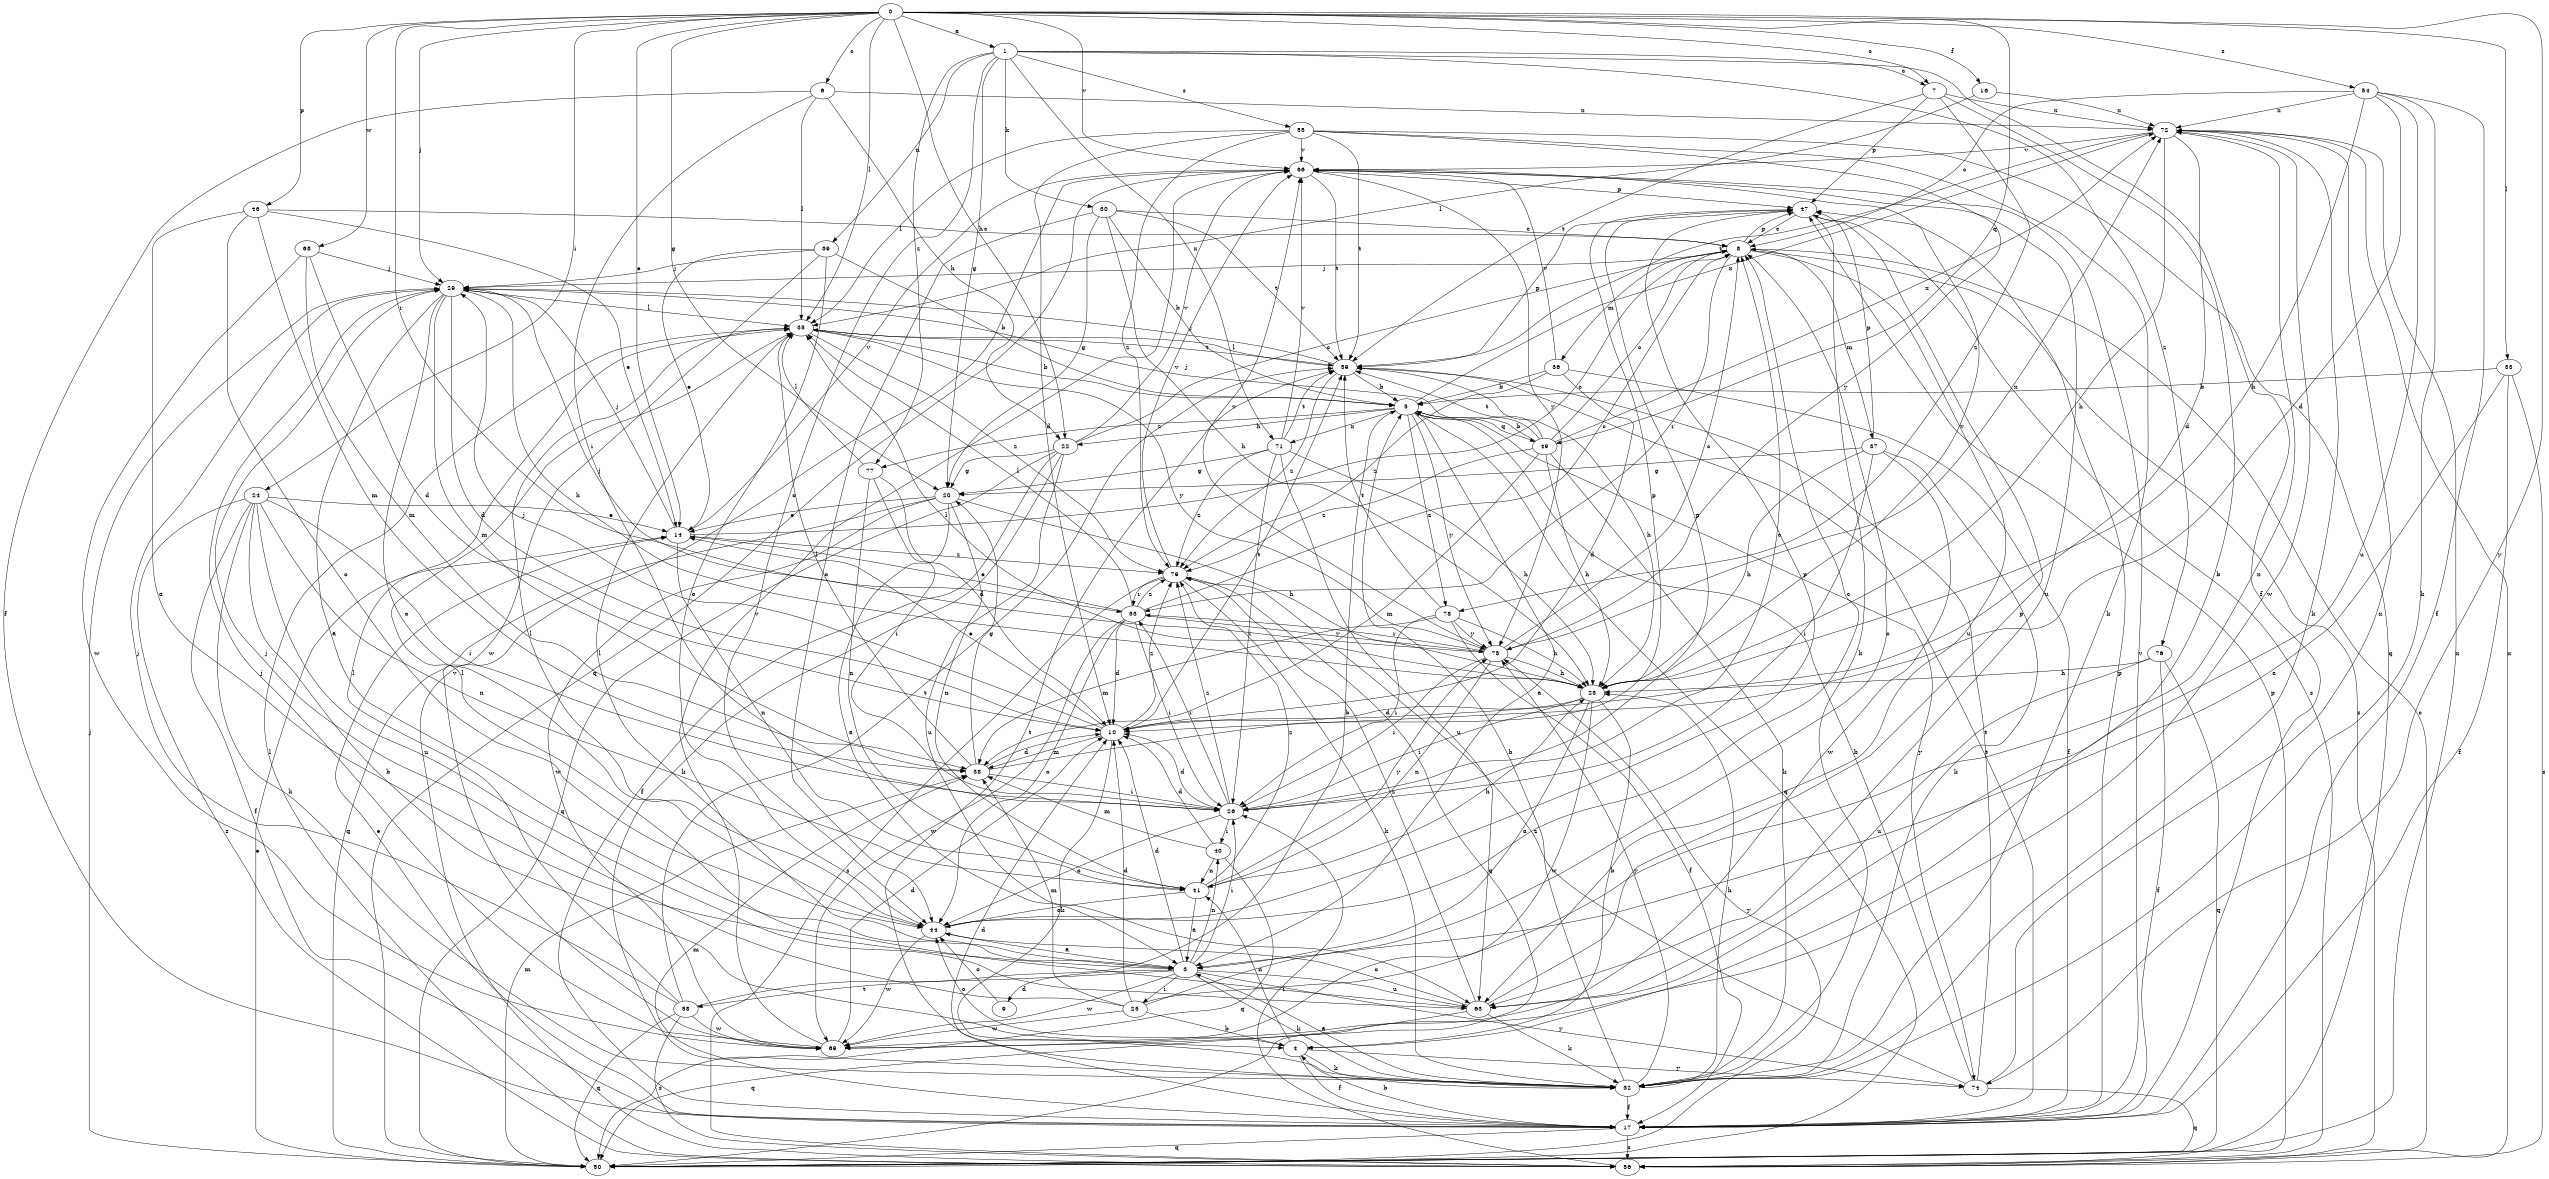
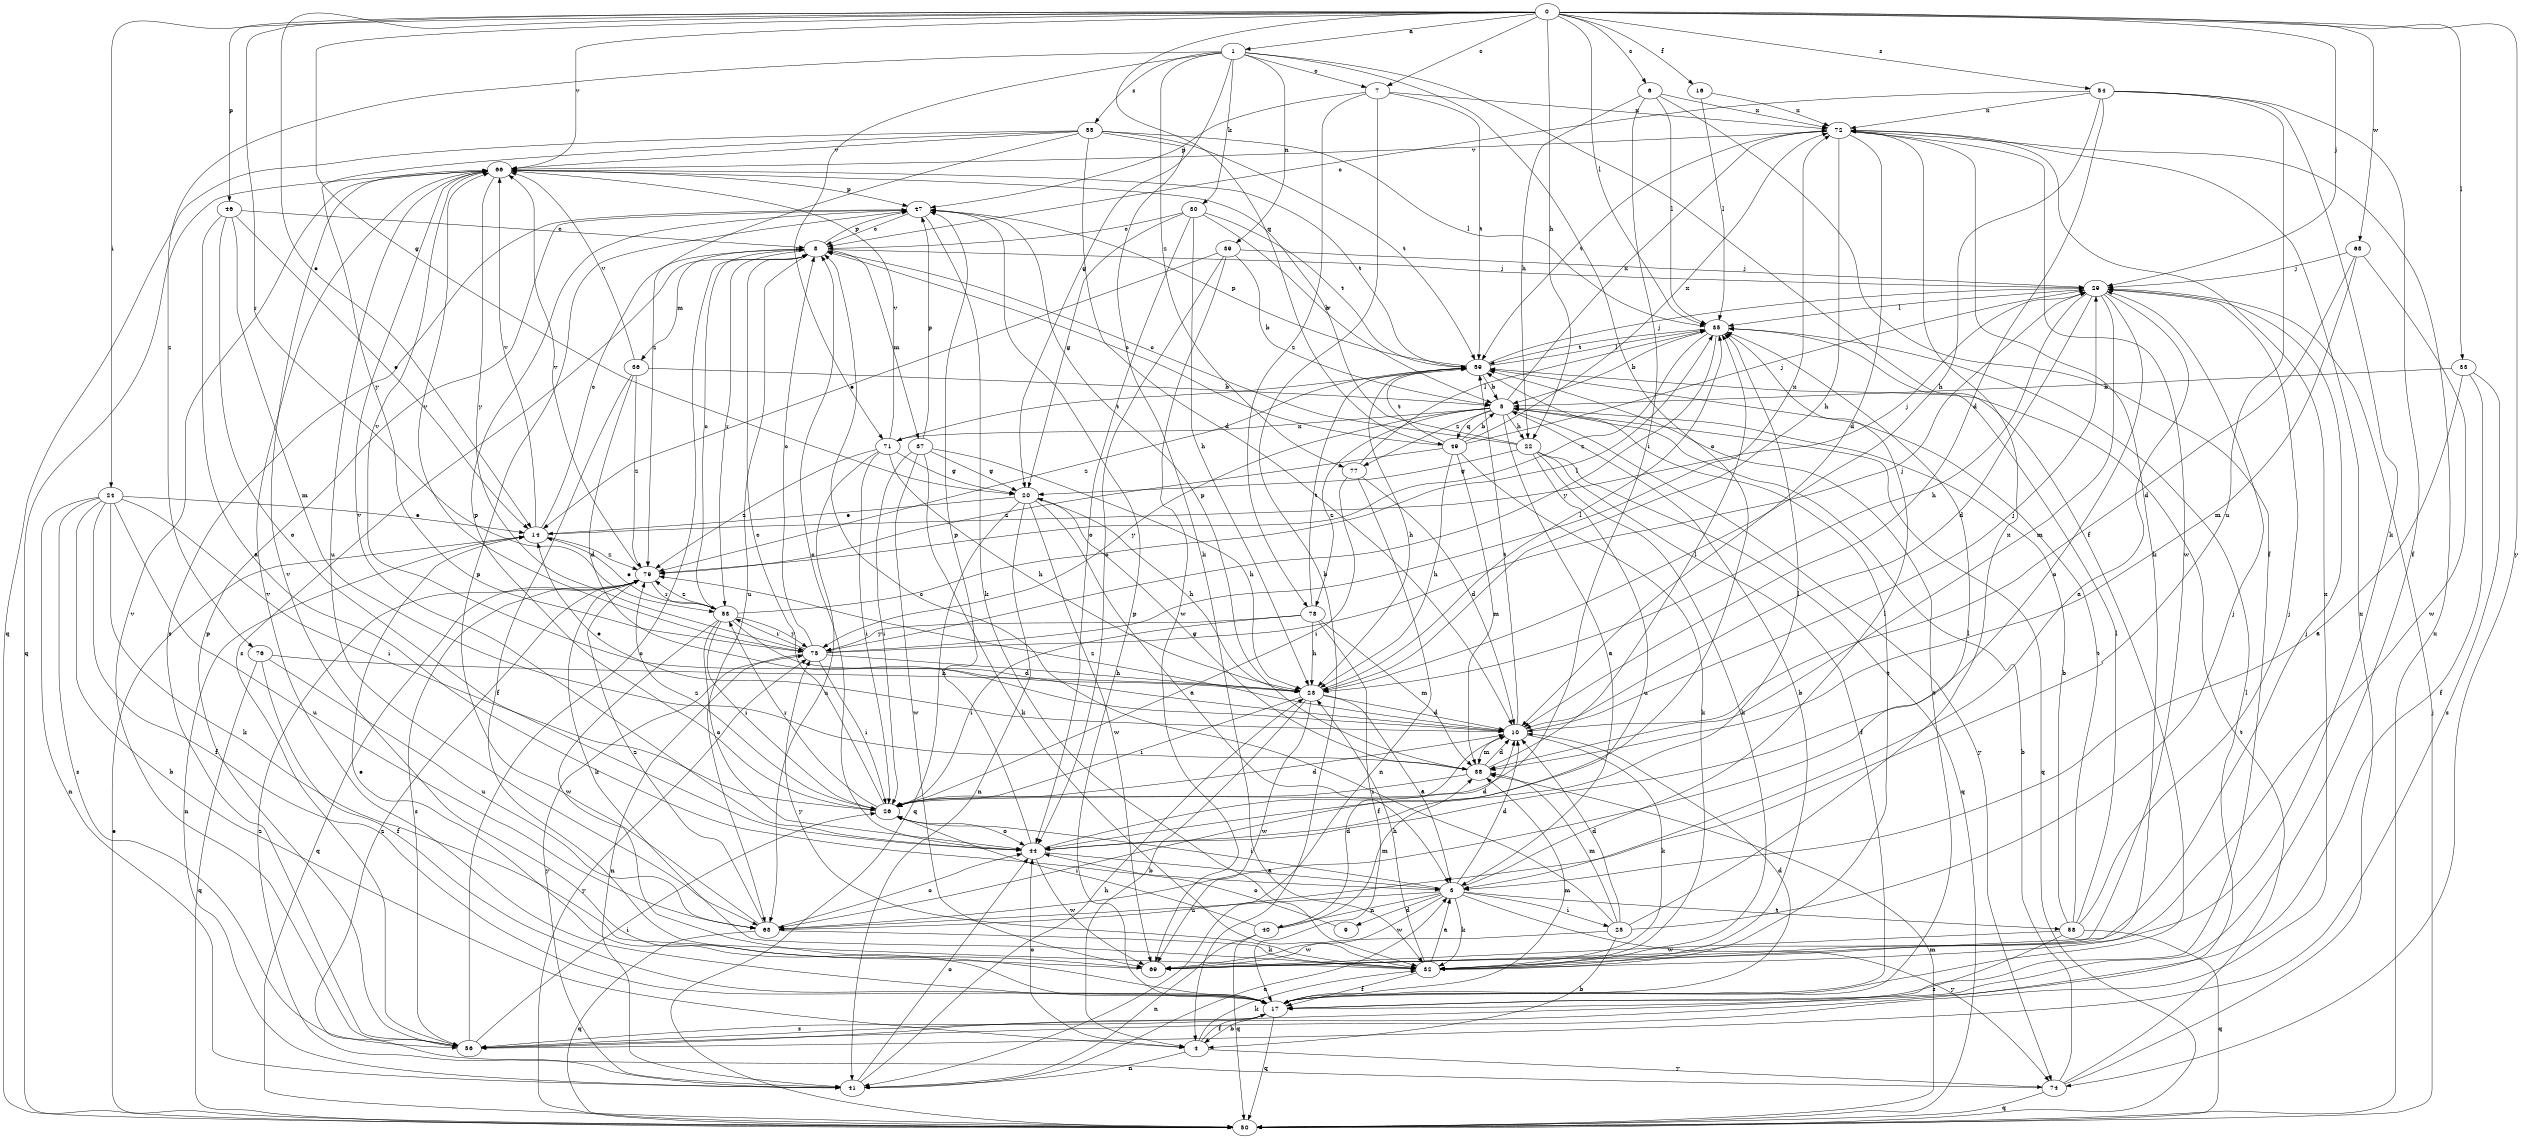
none -> (495, 640)
(1226, 829) -> (1078, 875)
(929, 869) -> (1289, 800)
